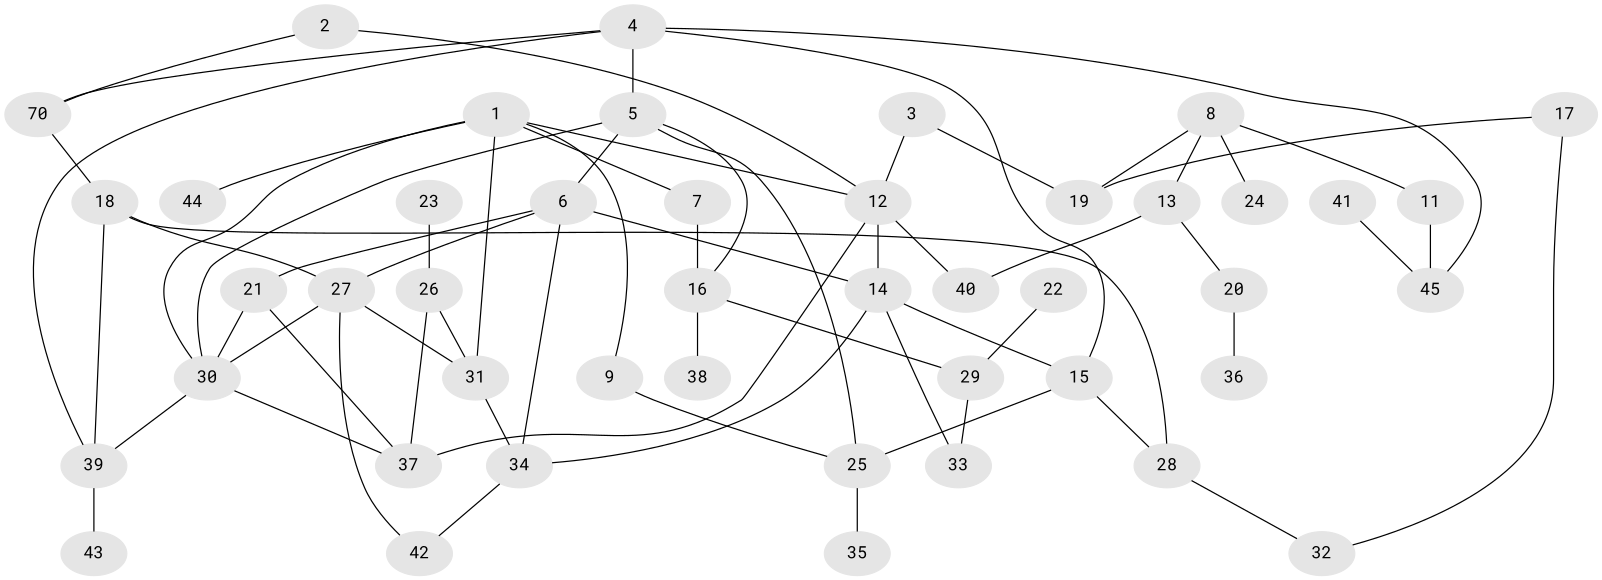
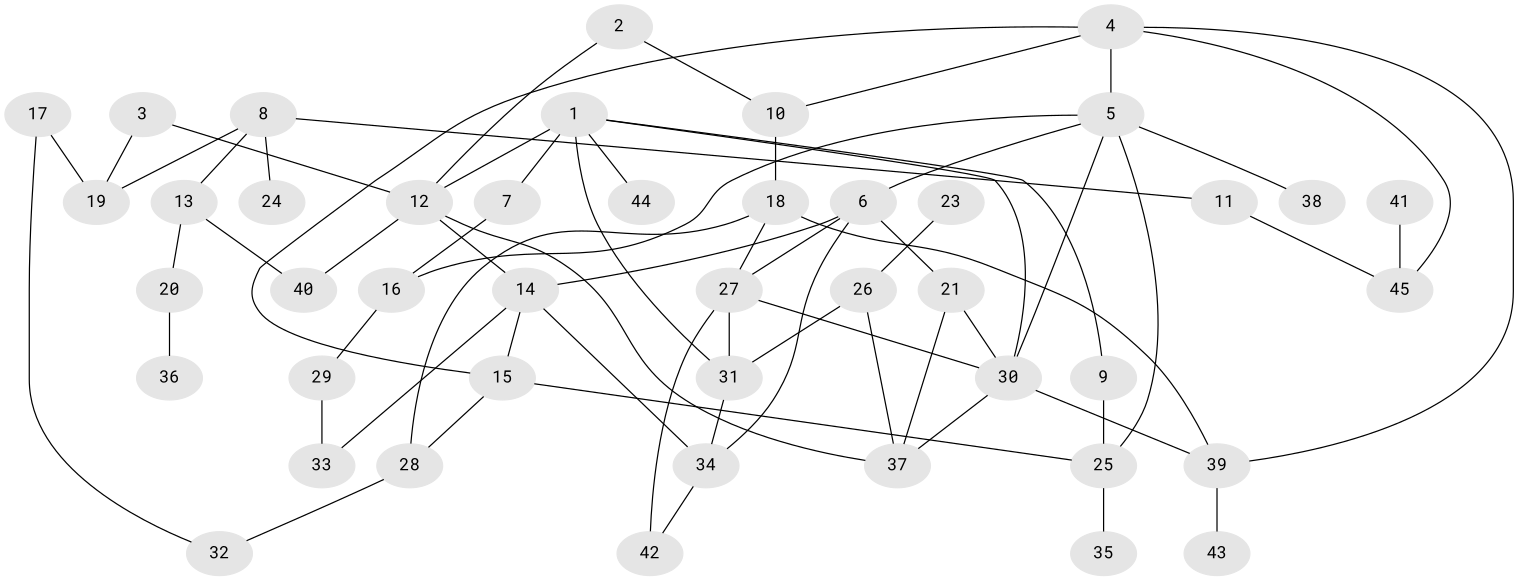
(38, 115) -> (776, 115)
(1054, 290) -> none
(698, 334) -> (1213, 157)
